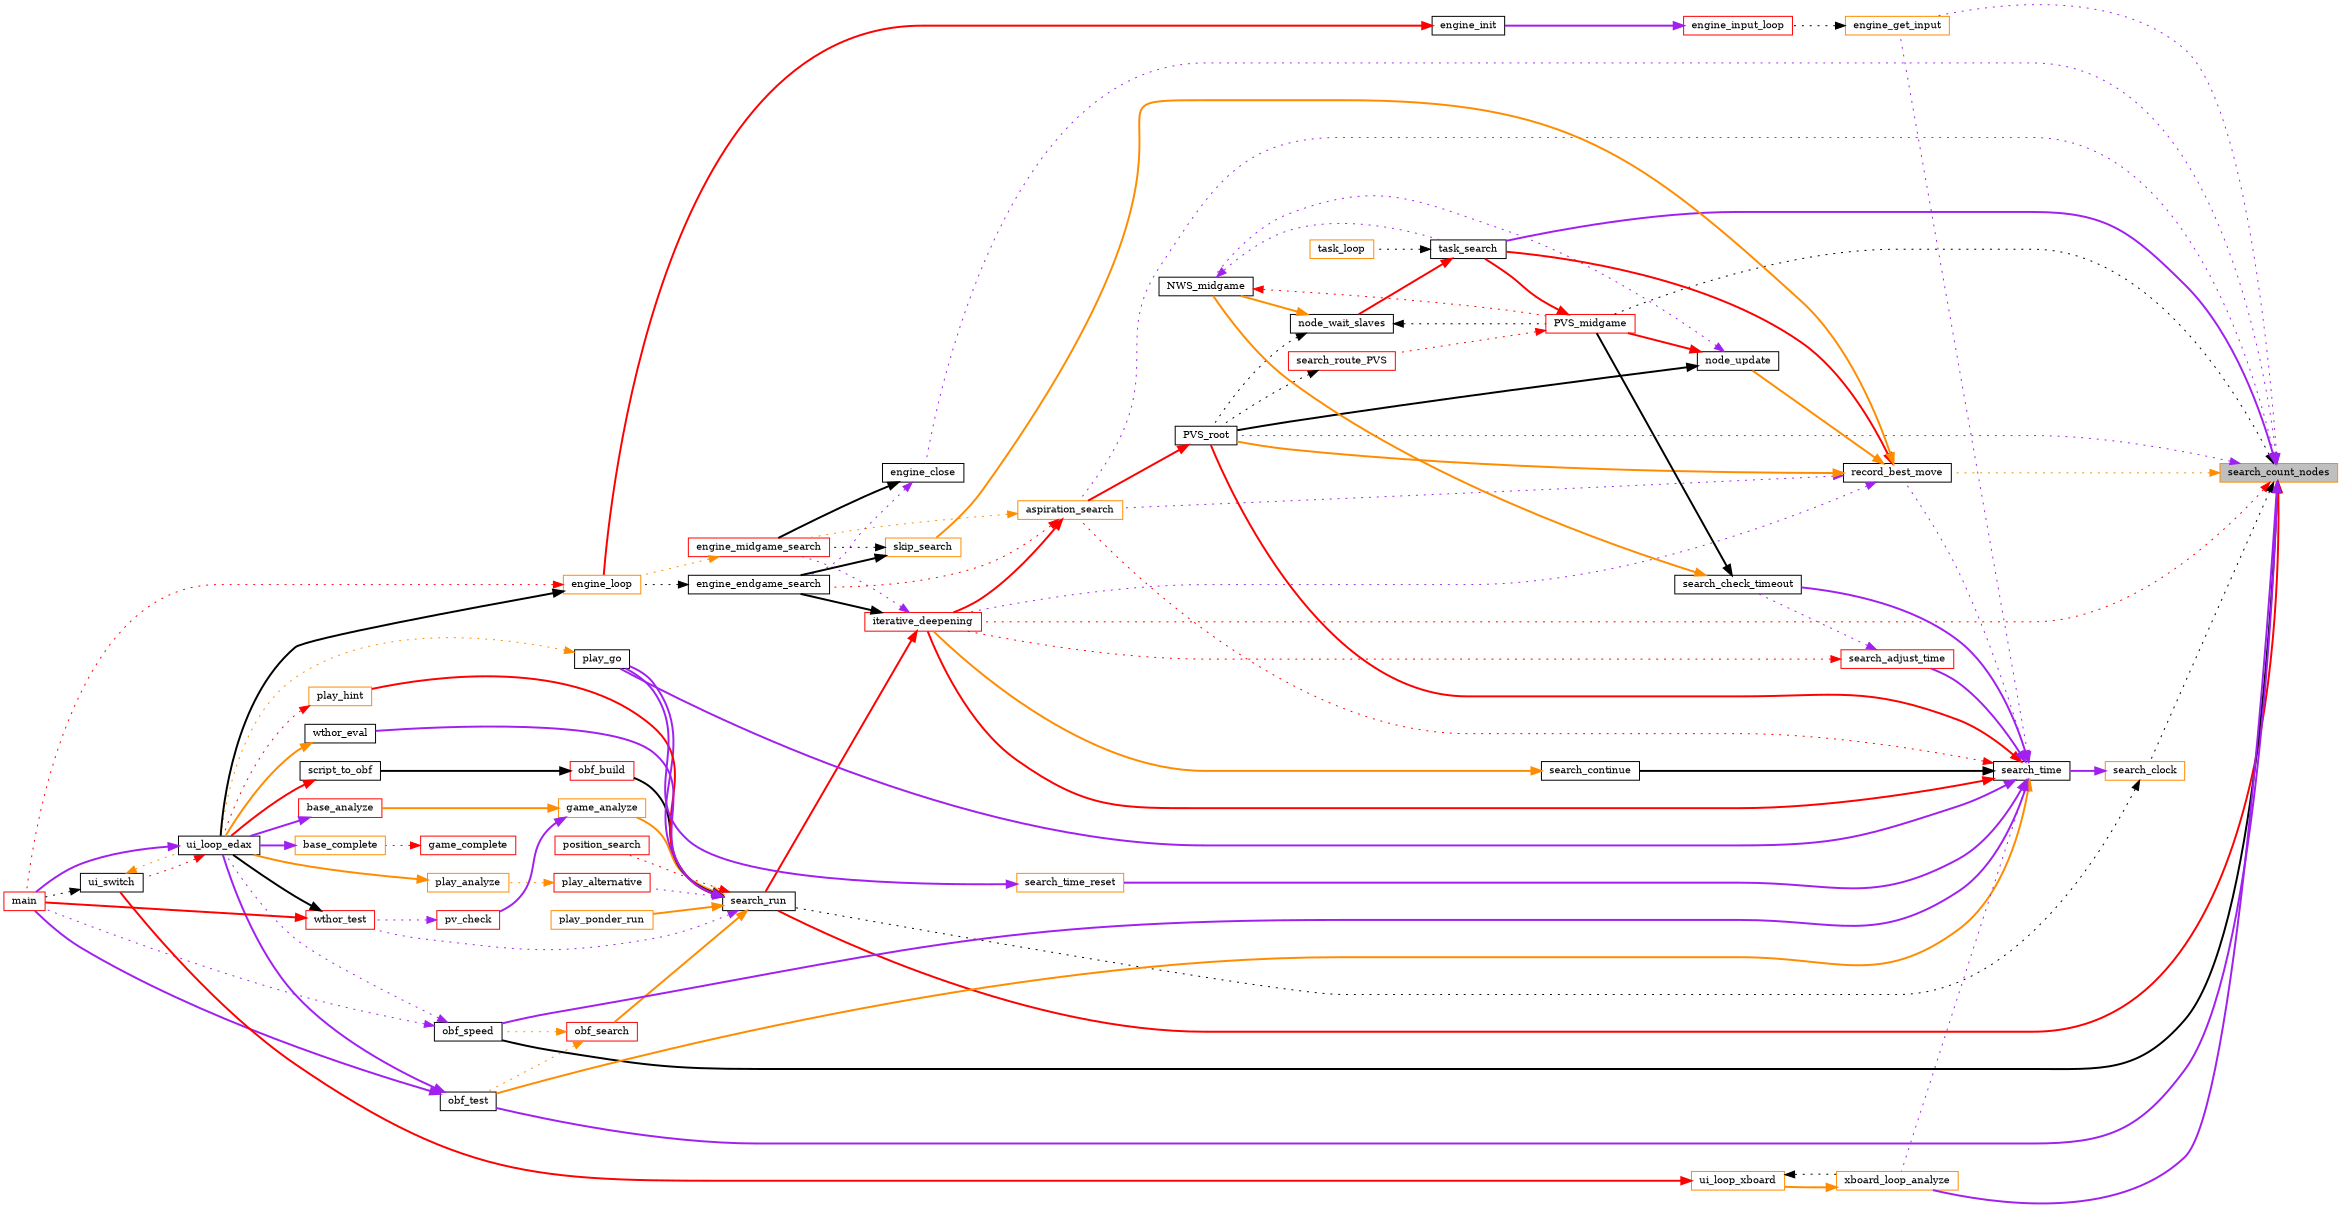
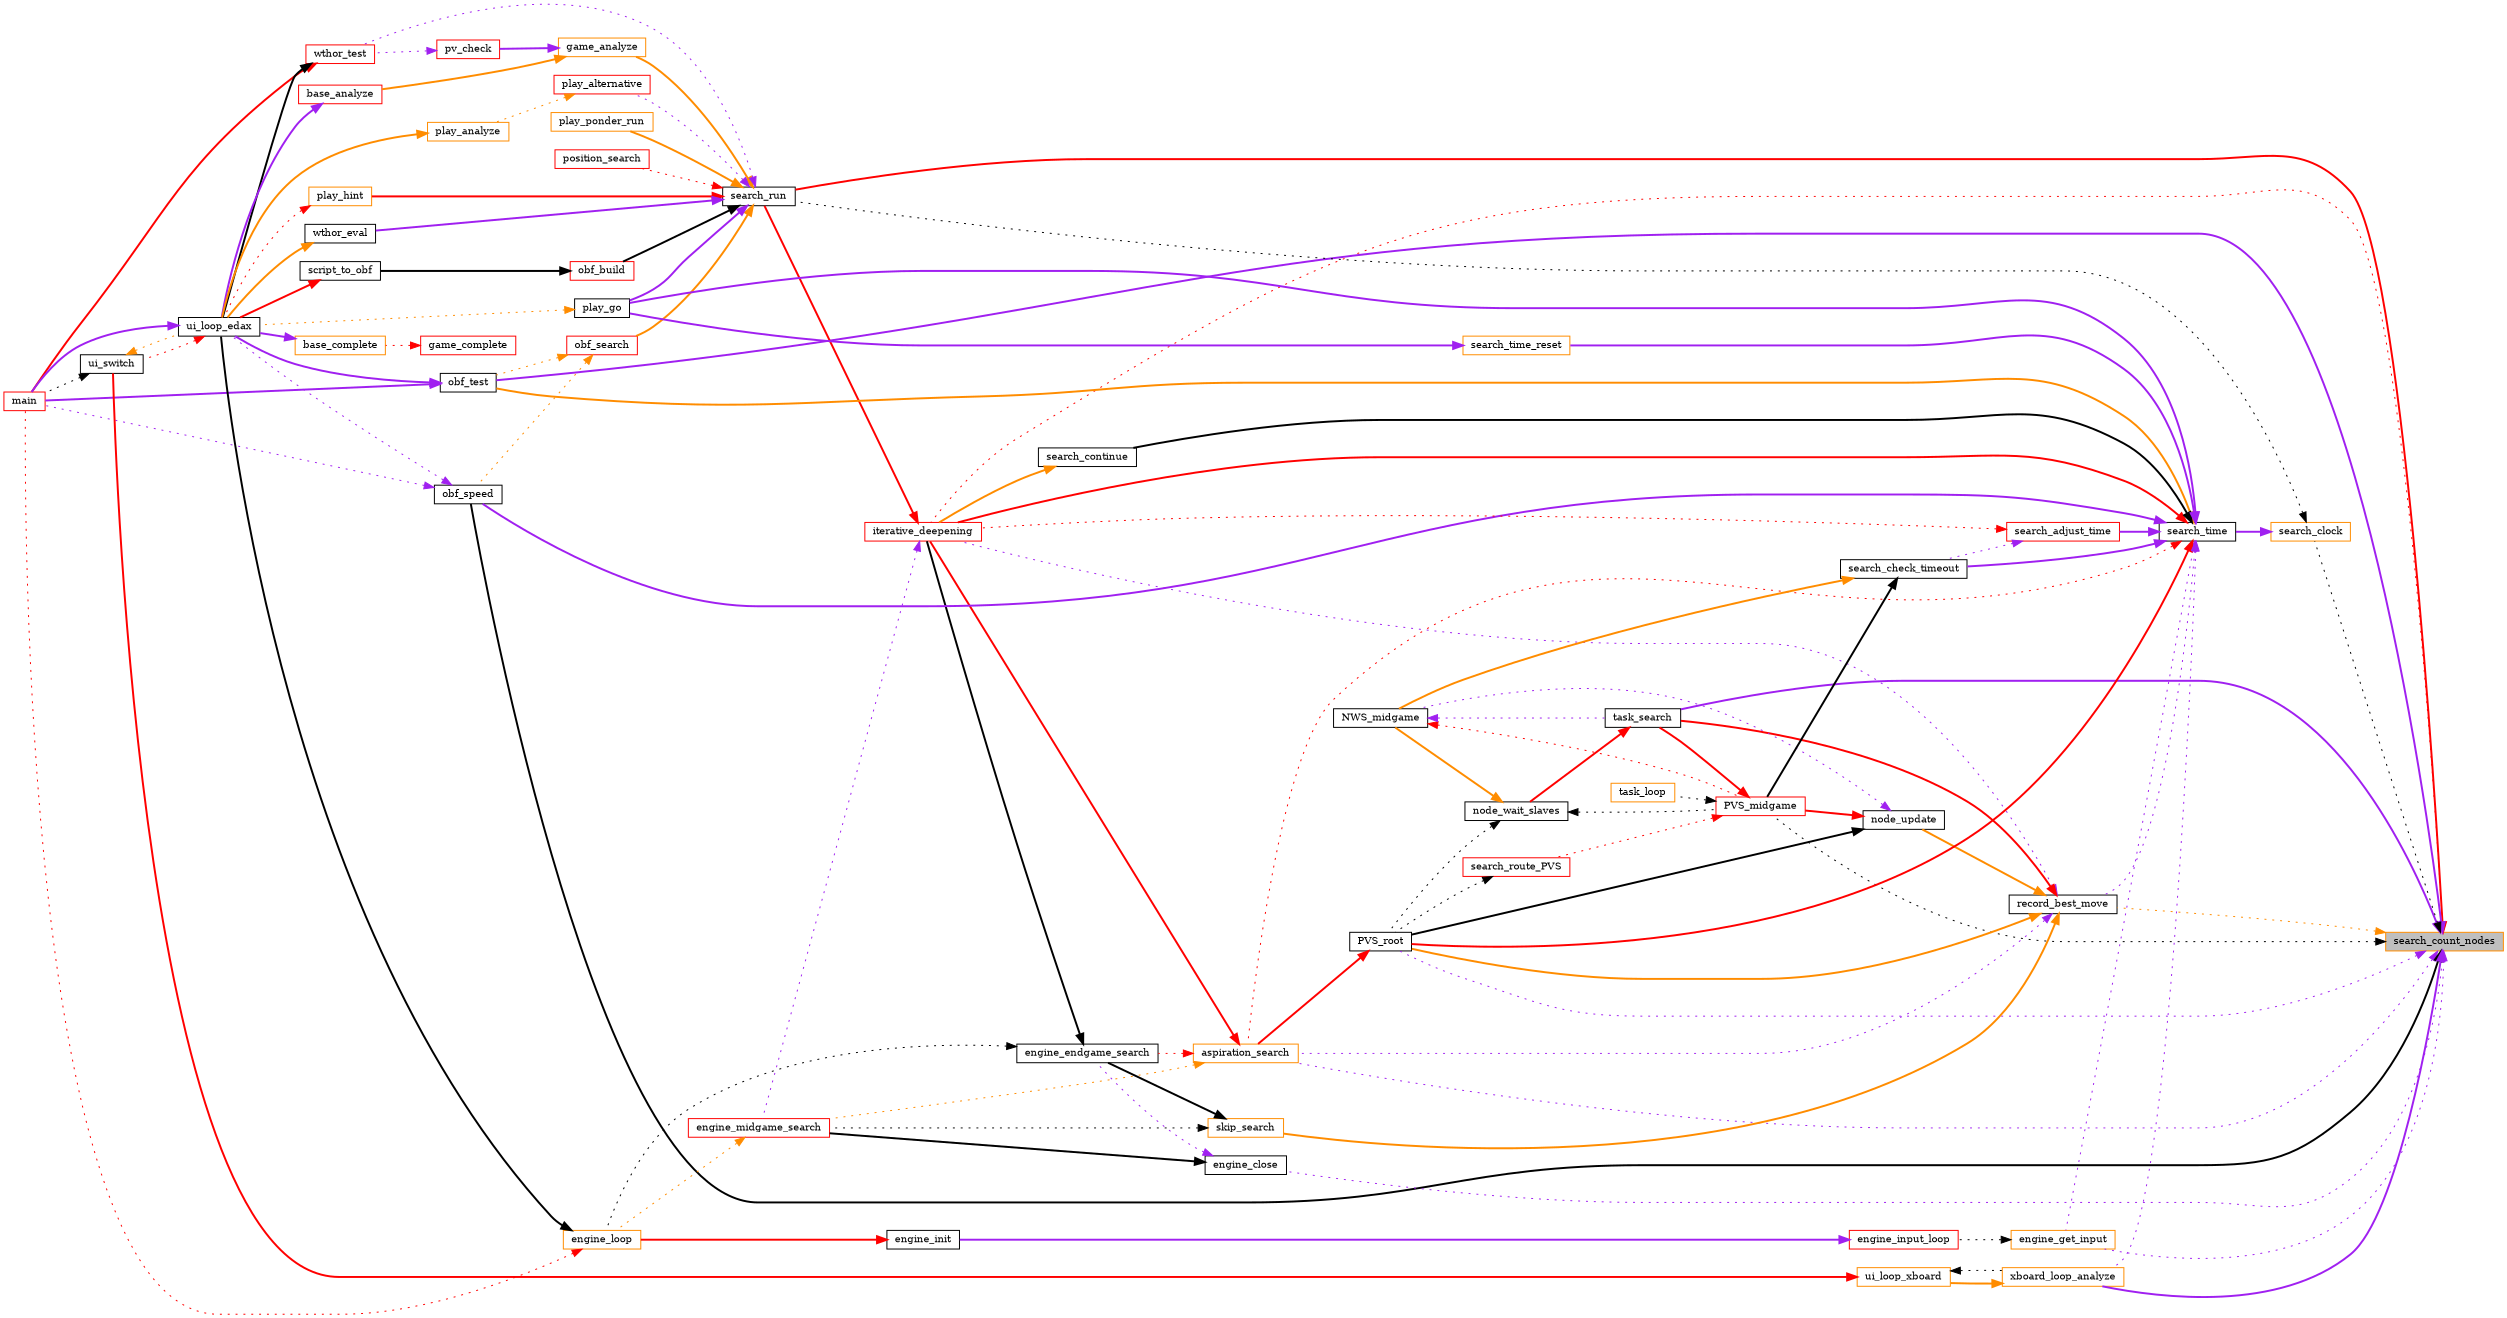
(1397, 249) -> (1690, 798)
(836, 602) -> (1000, 789)
